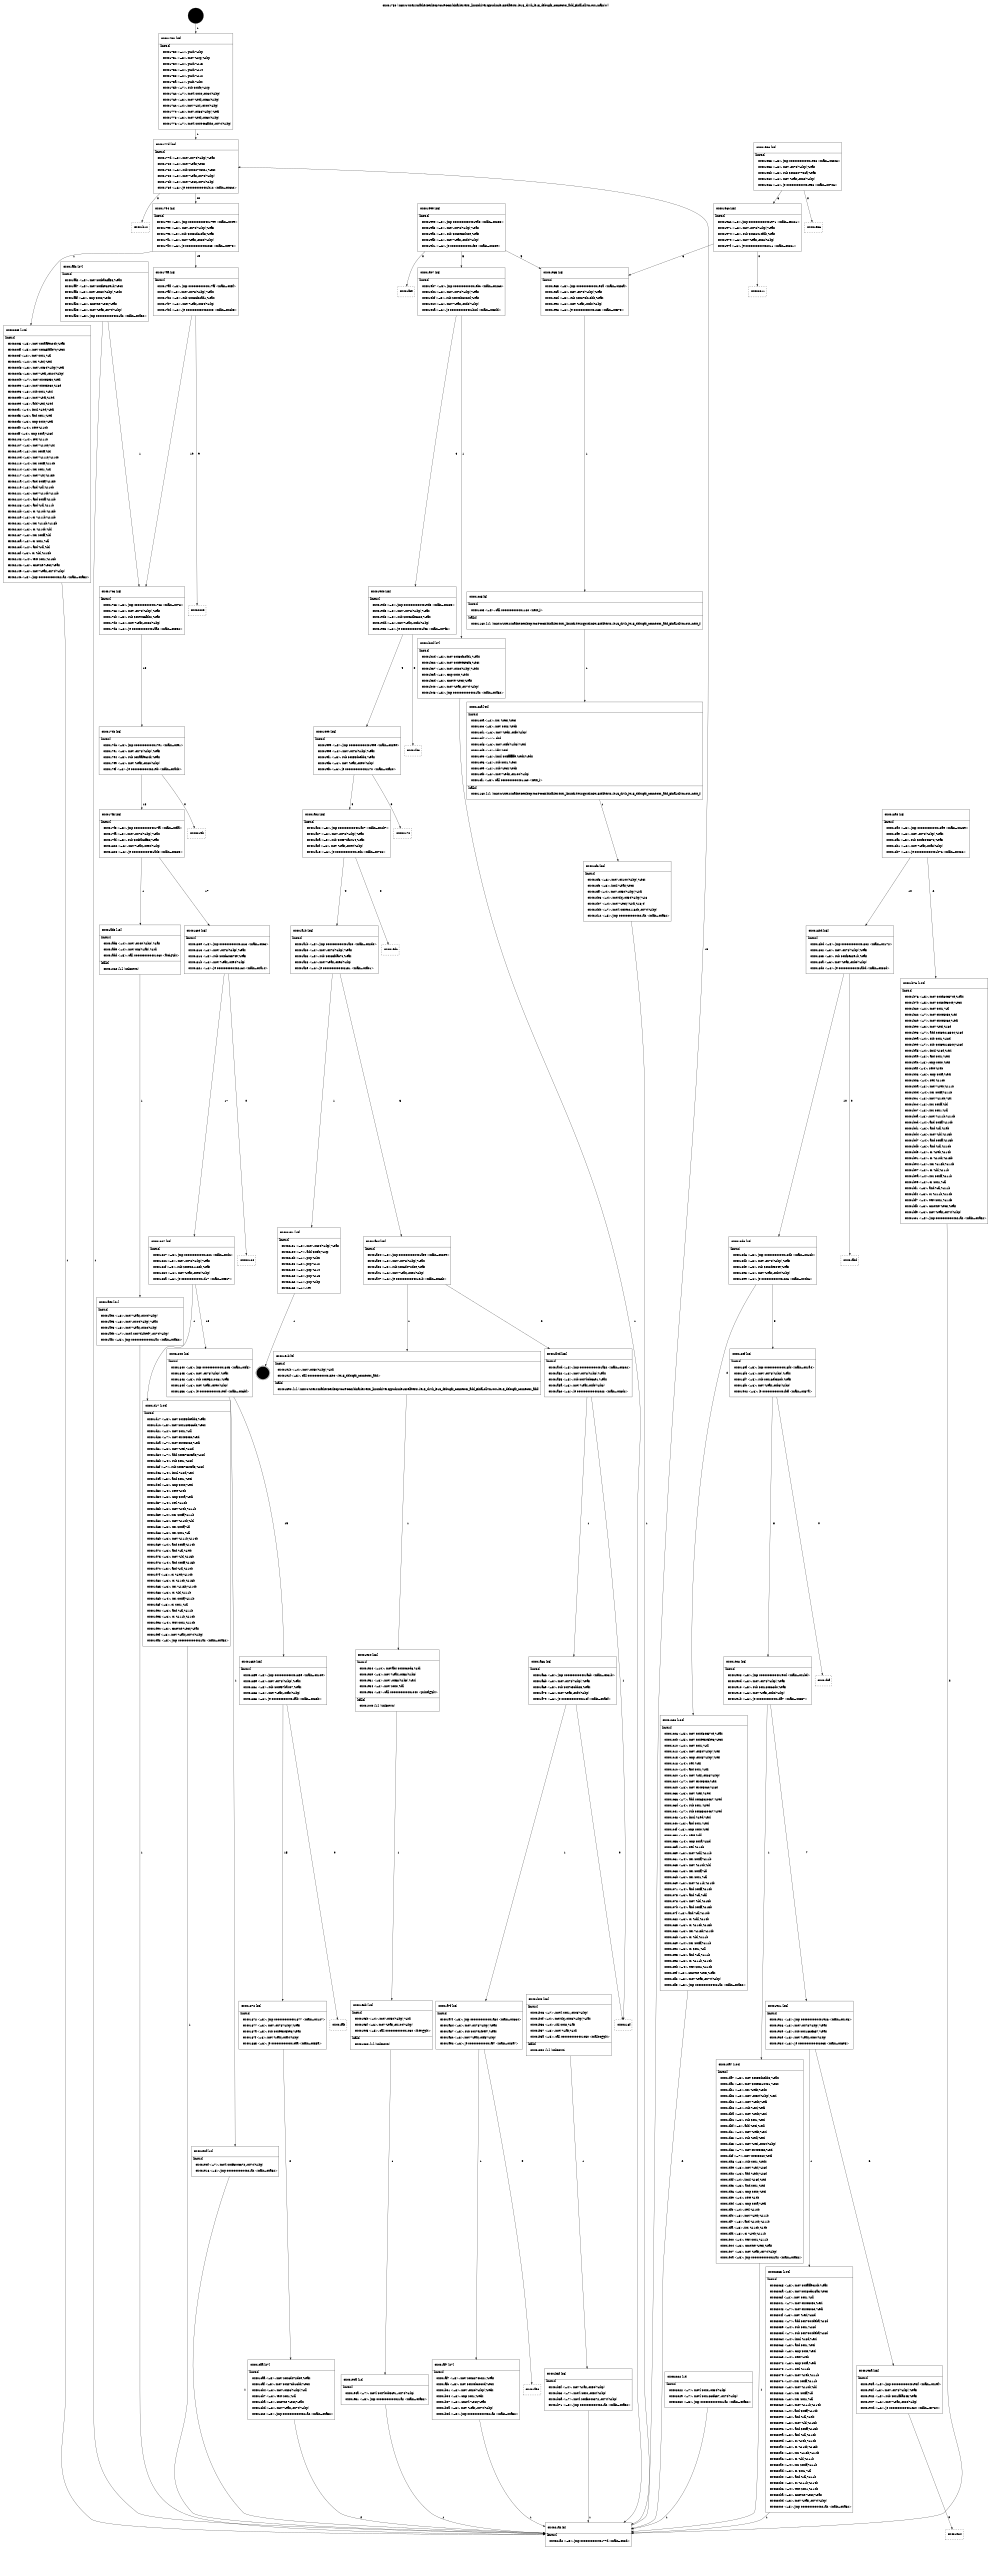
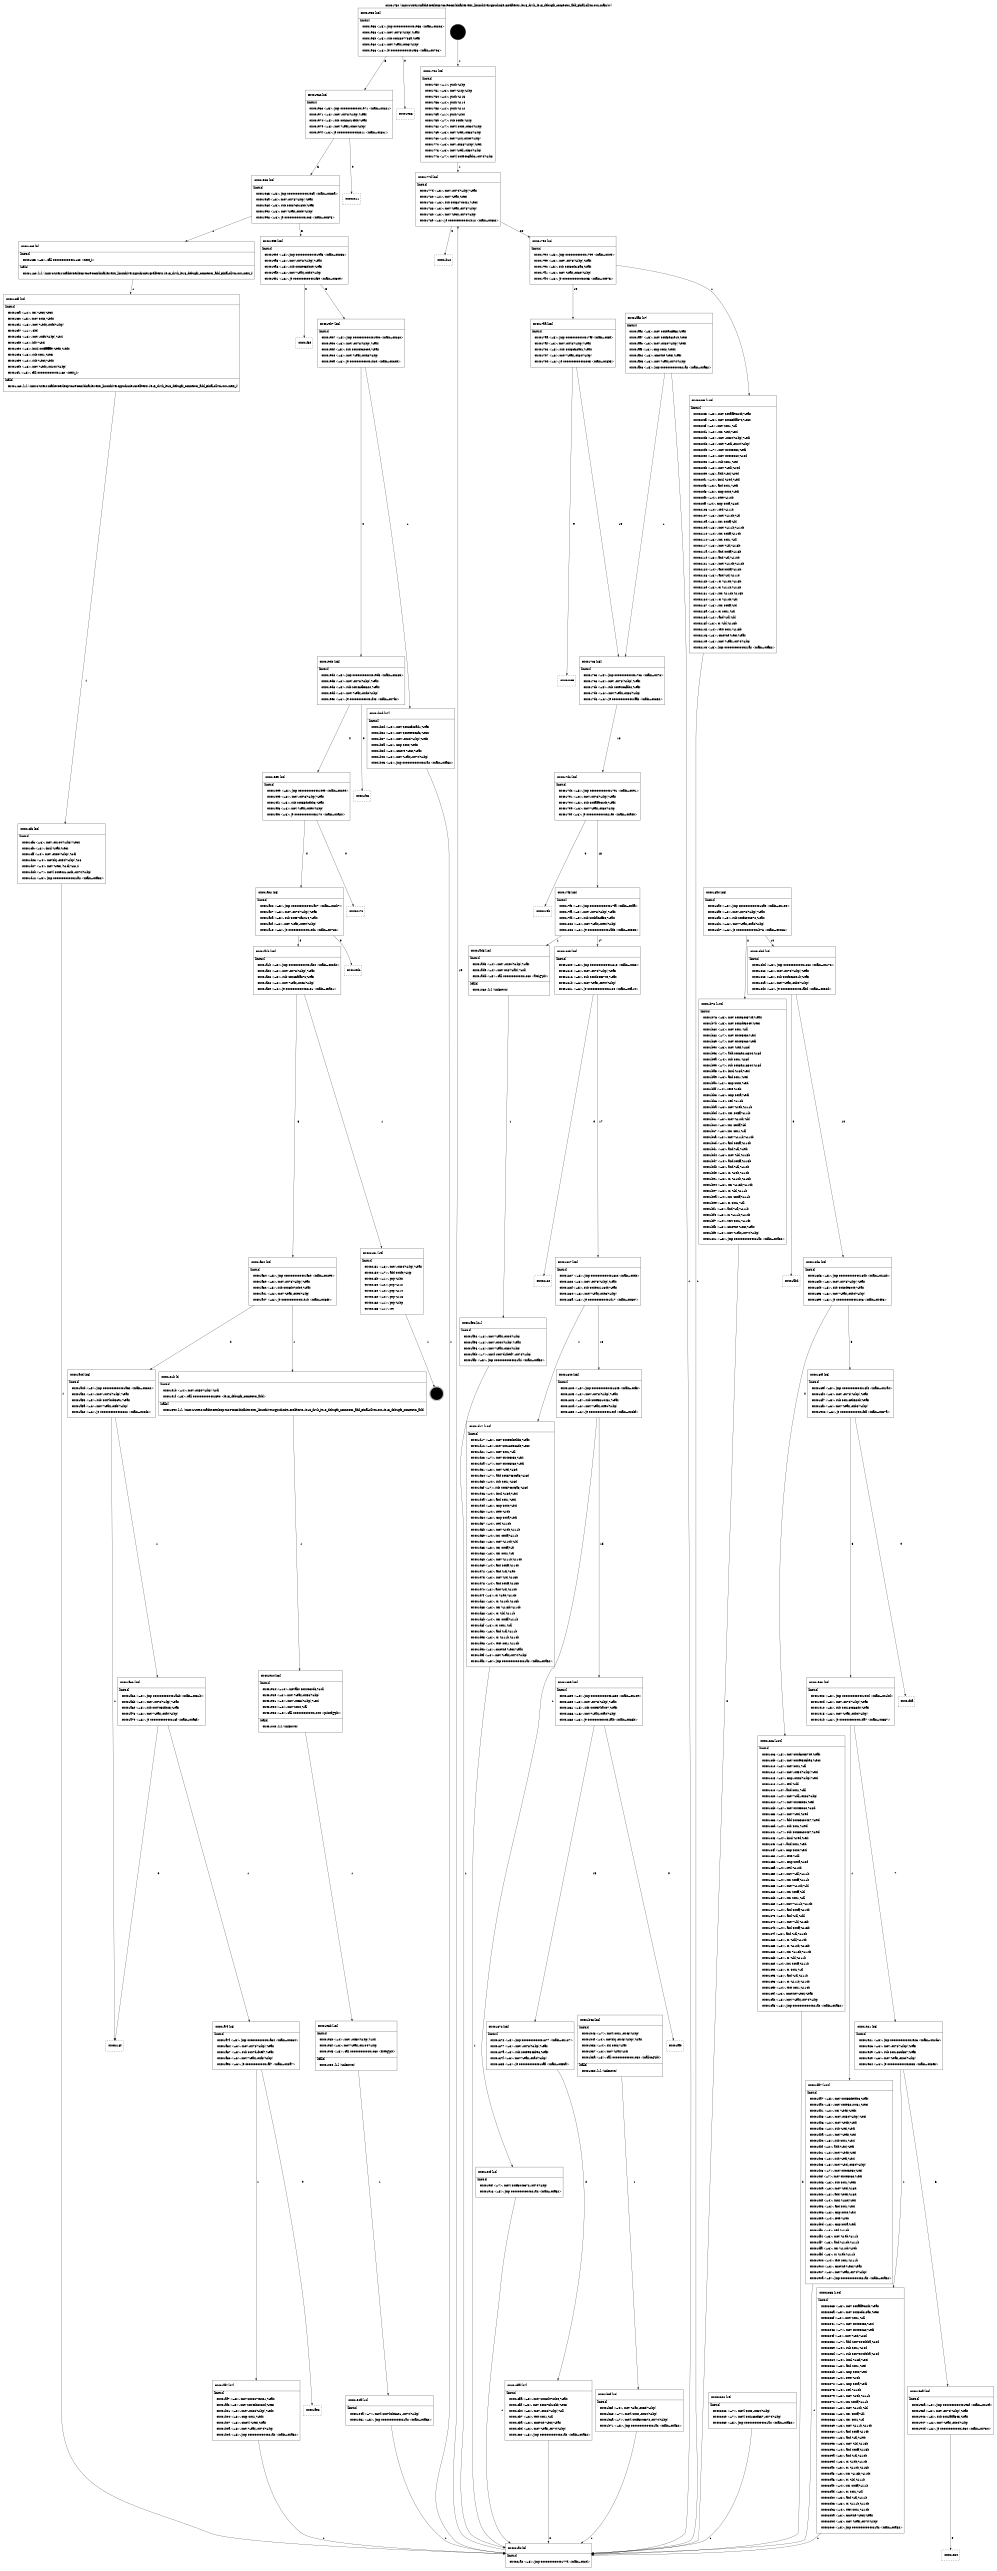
(522, 259) -> (300, 229)
